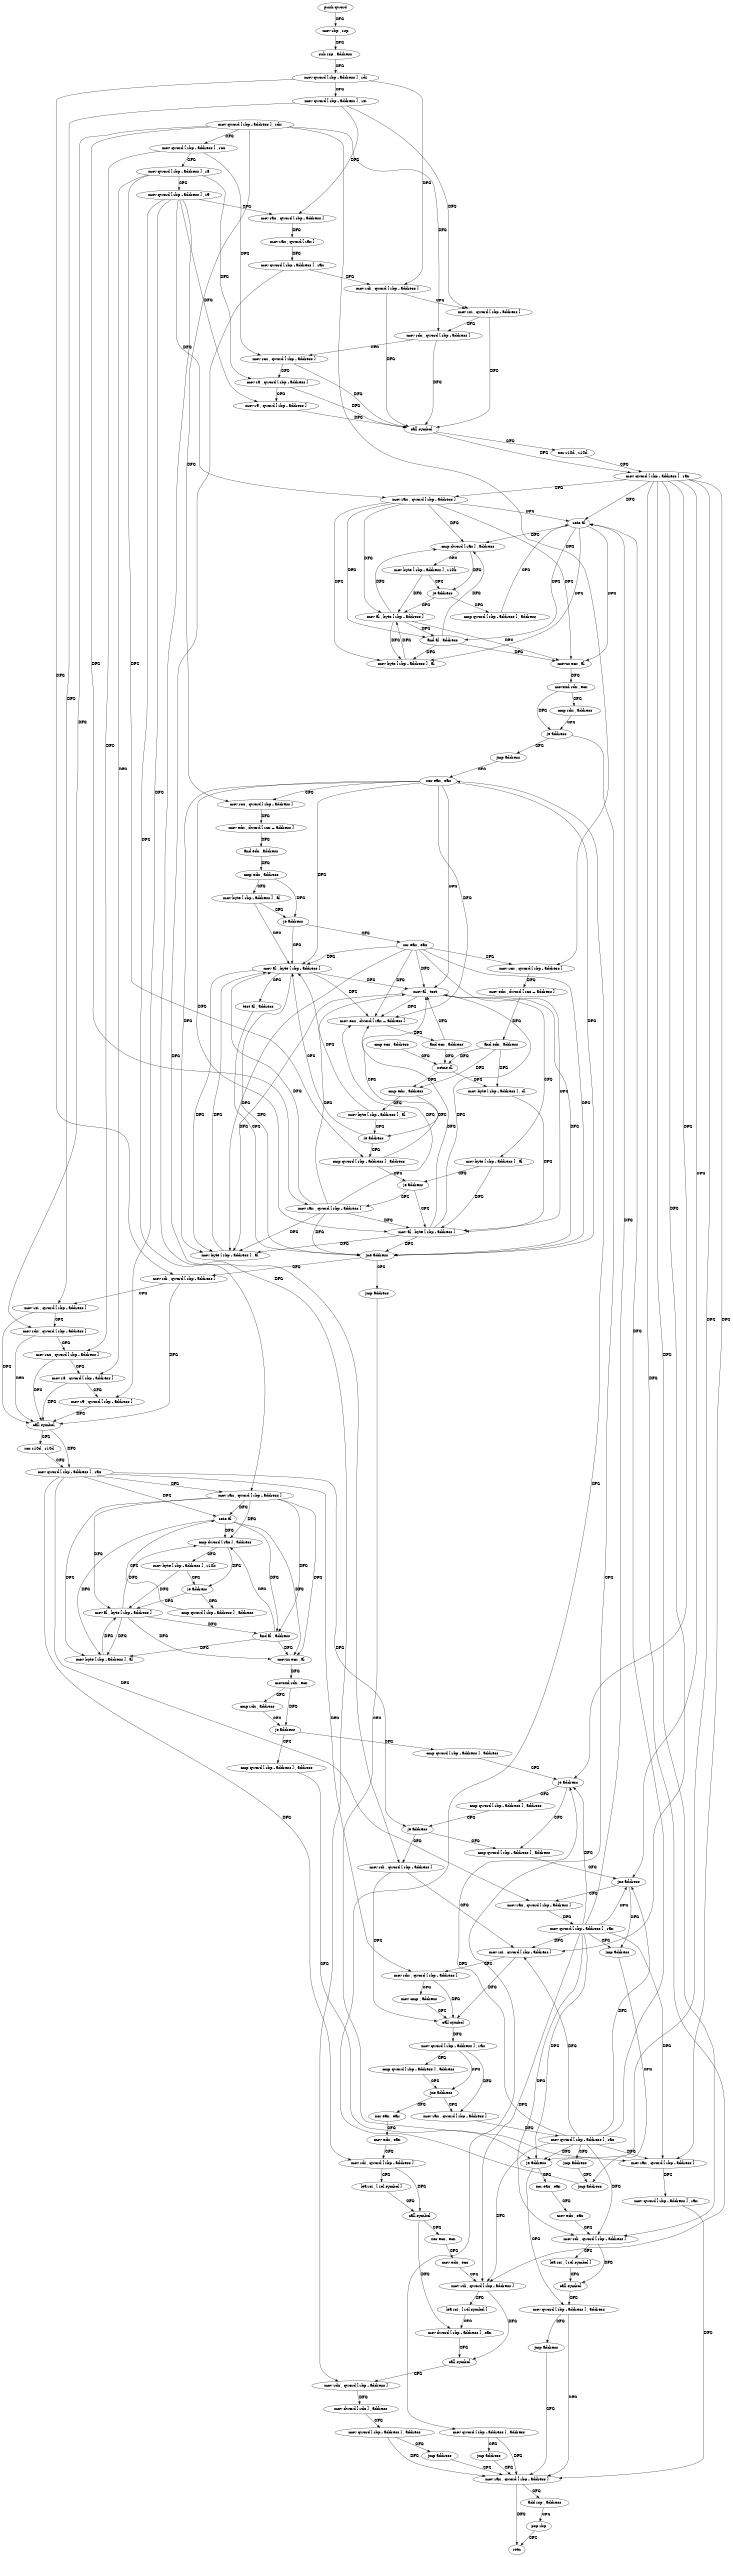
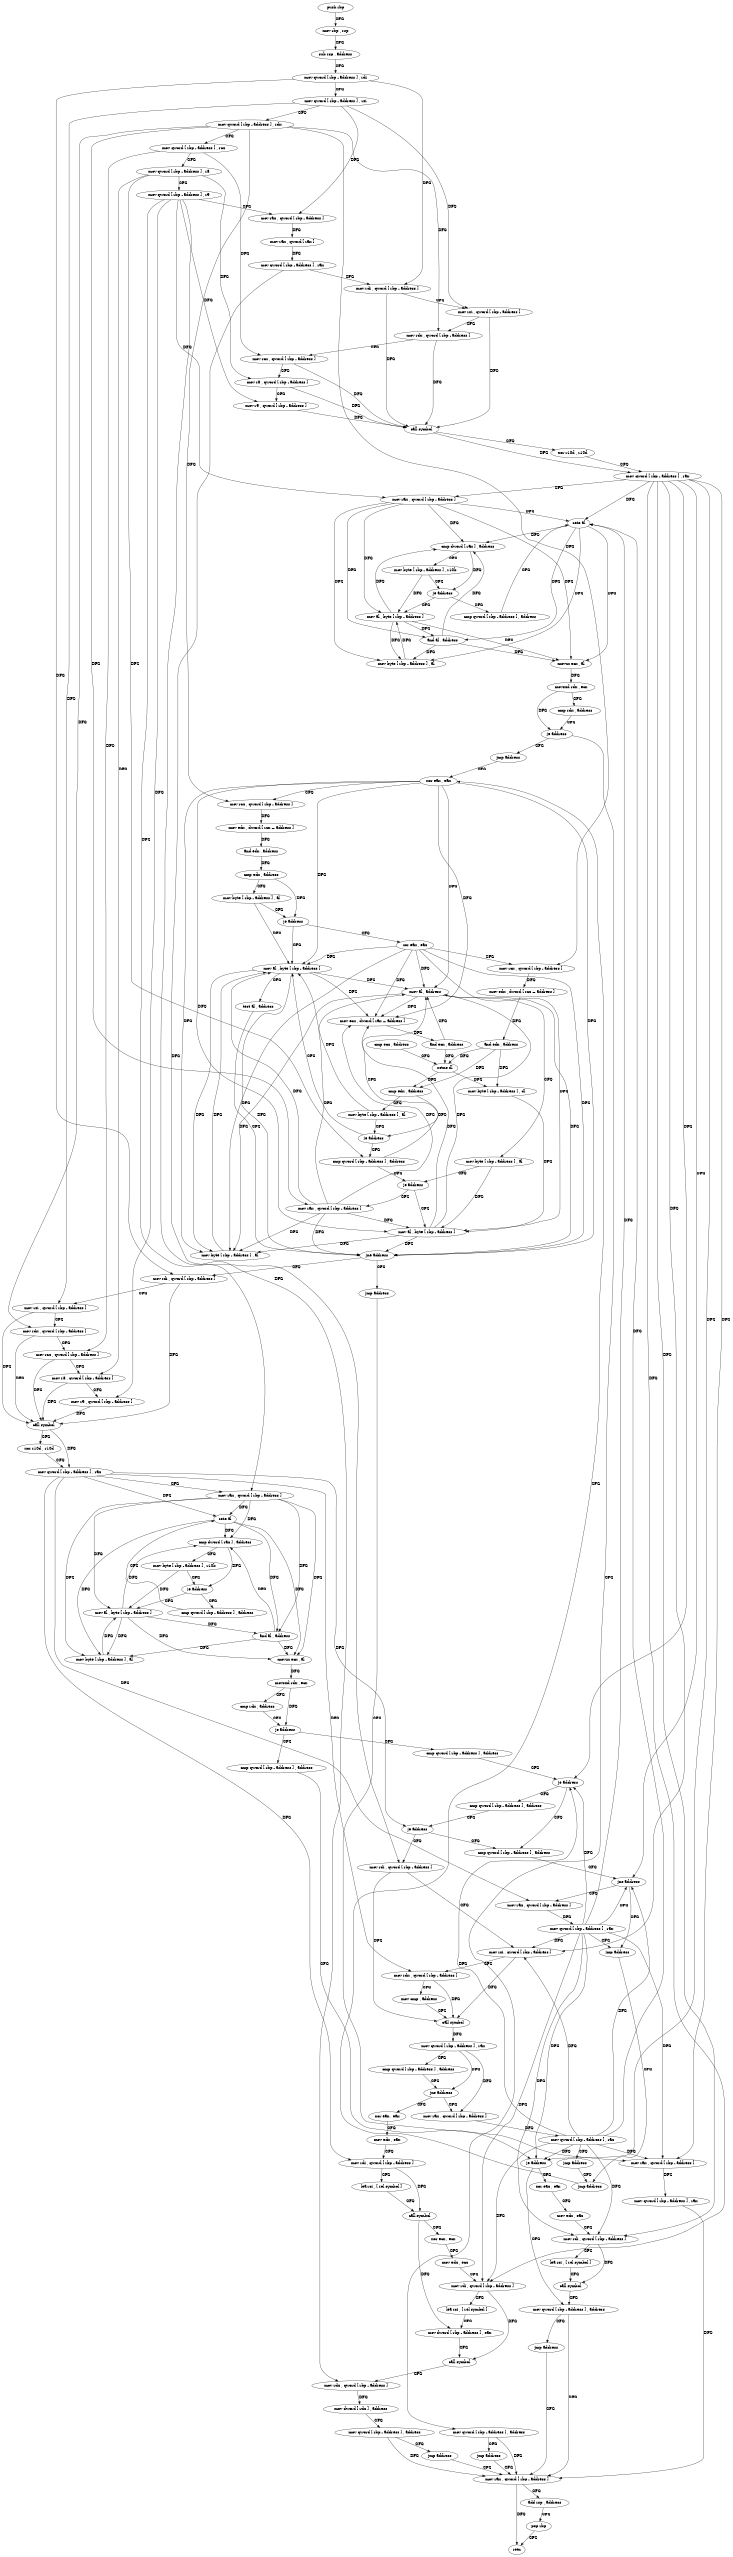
(336, 8) -> (336, 8)
none -> (294, 113)
(425, 992) -> (425, 992)
